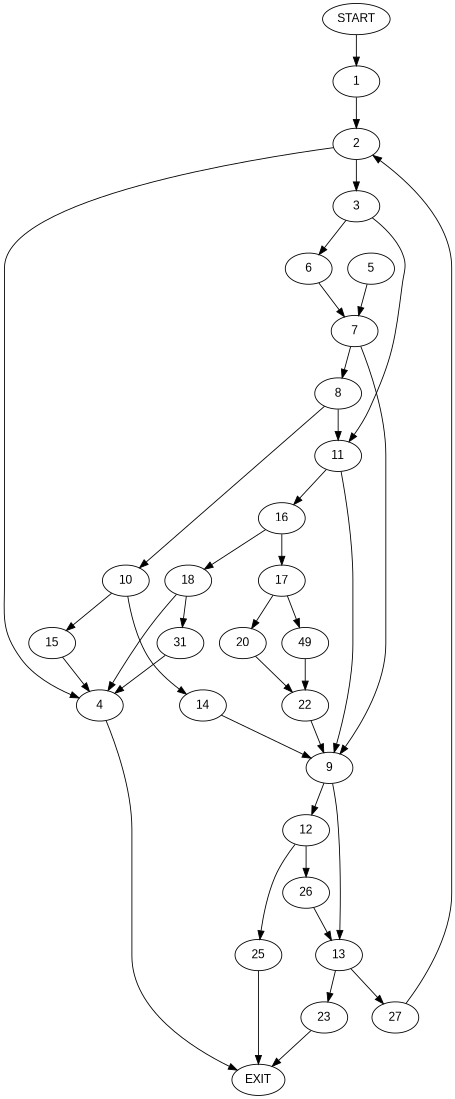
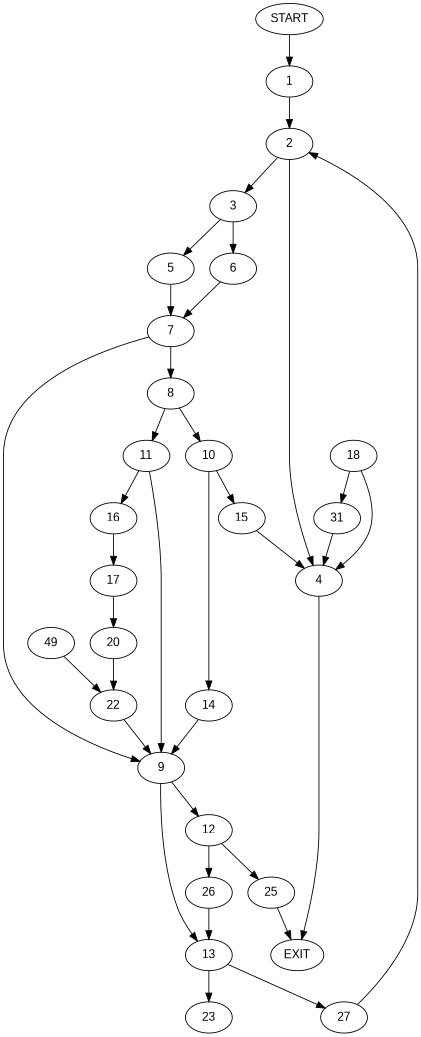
(397, 324) -> (205, 234)
(239, 547) -> none
(292, 608) -> none
(295, 1045) -> none
